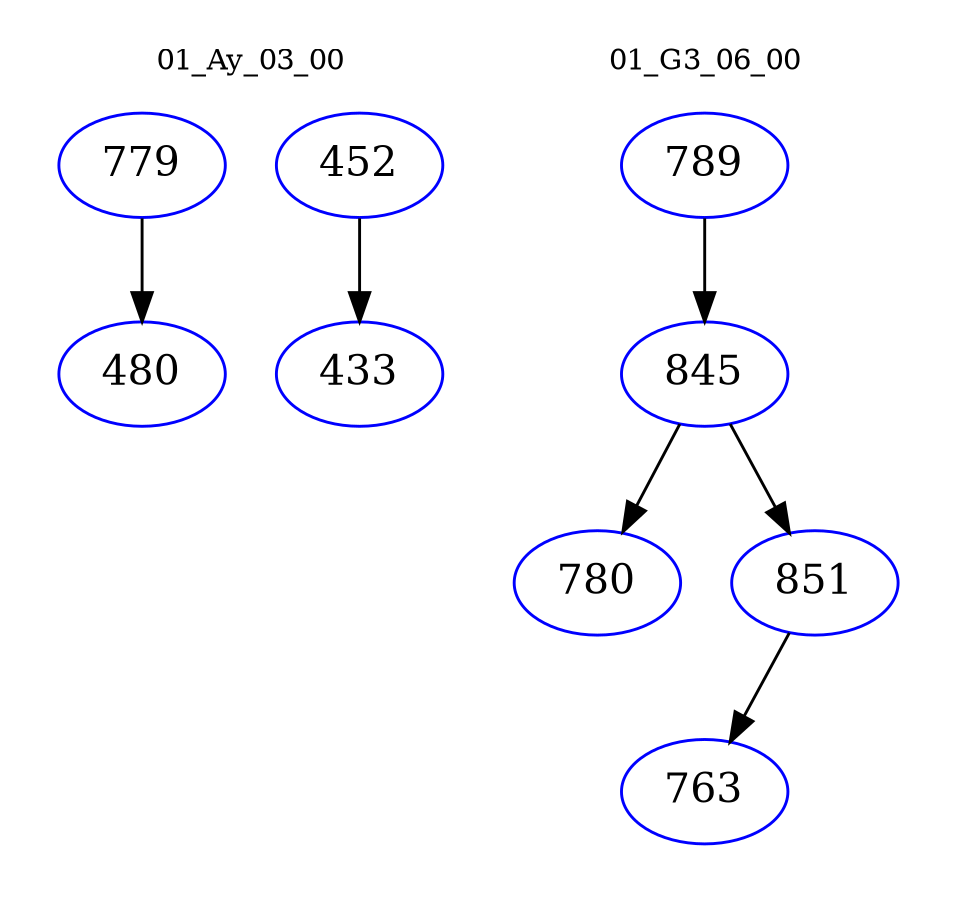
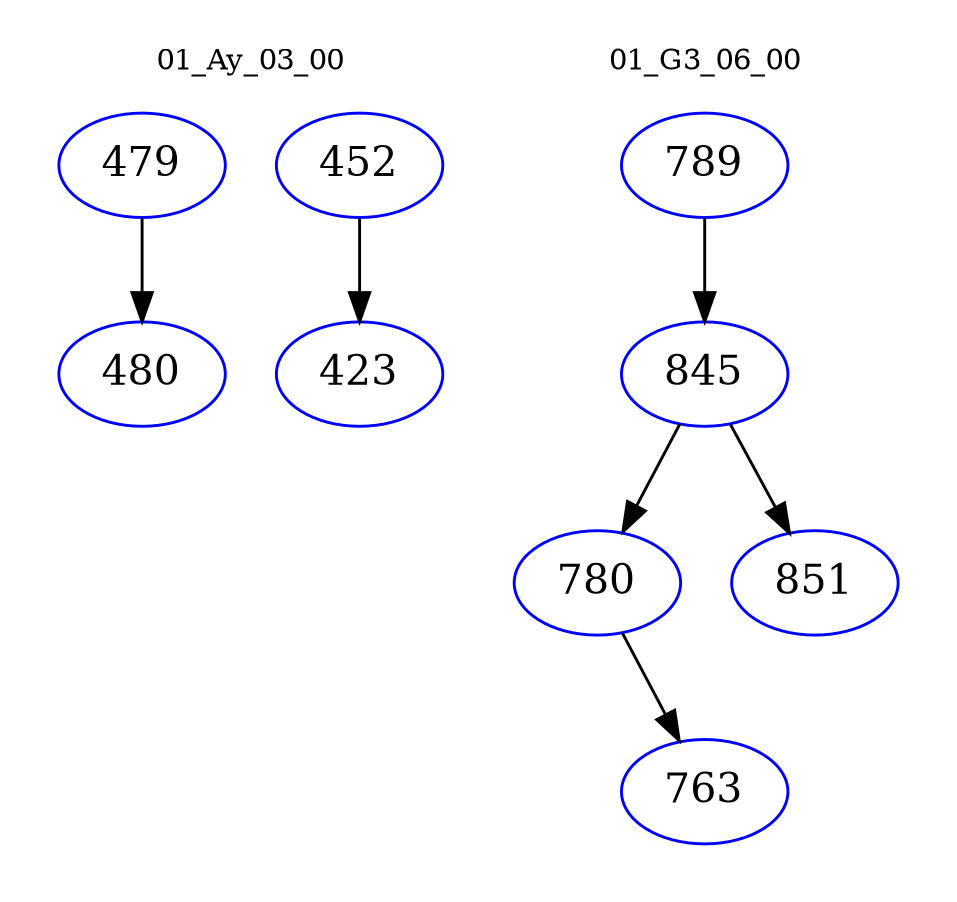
(142, 165) -> (142, 165)
(360, 374) -> (360, 374)
(767, 674) -> (644, 674)
